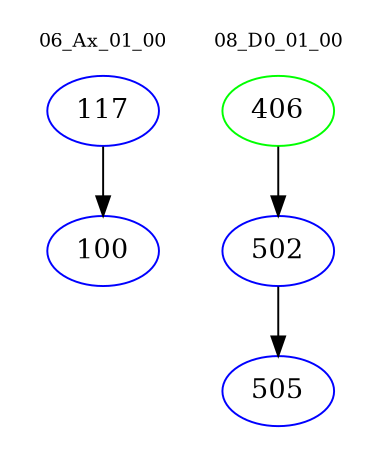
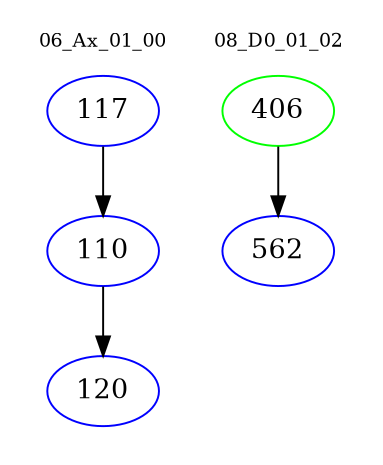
(279, 42) -> (279, 42)
(103, 251) -> (103, 251)
(278, 251) -> (278, 251)
none -> (103, 391)
(278, 391) -> none
